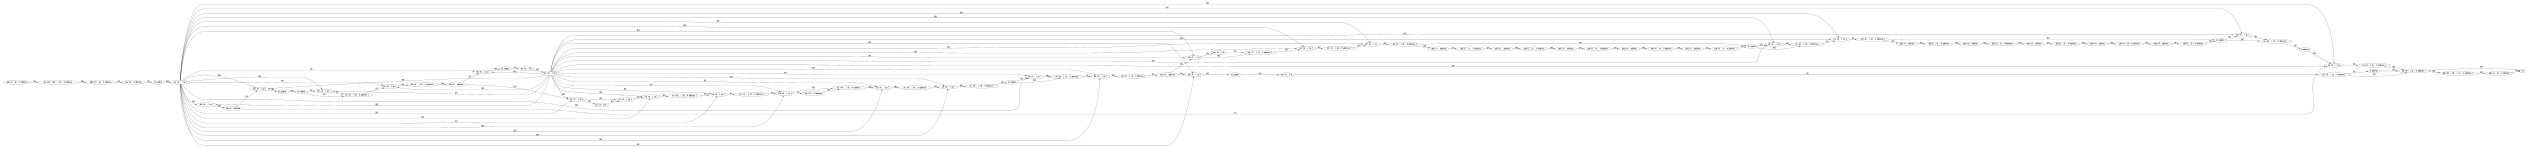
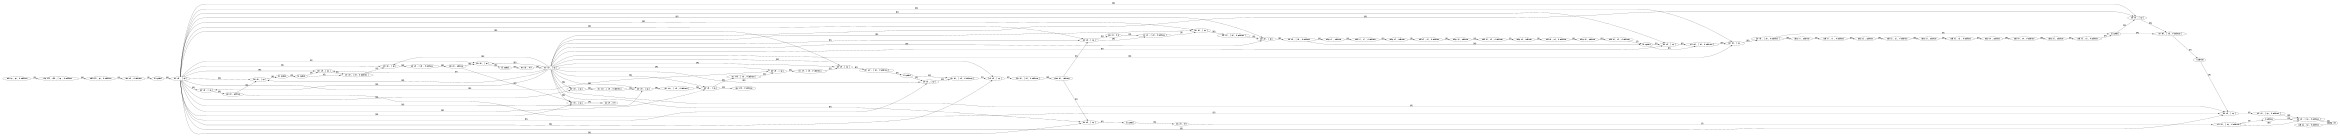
(2457, 73) -> none
(830, 91) -> none
(625, 100) -> none
